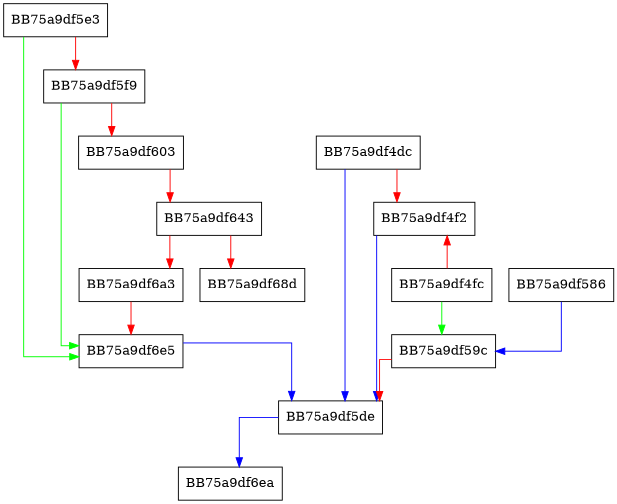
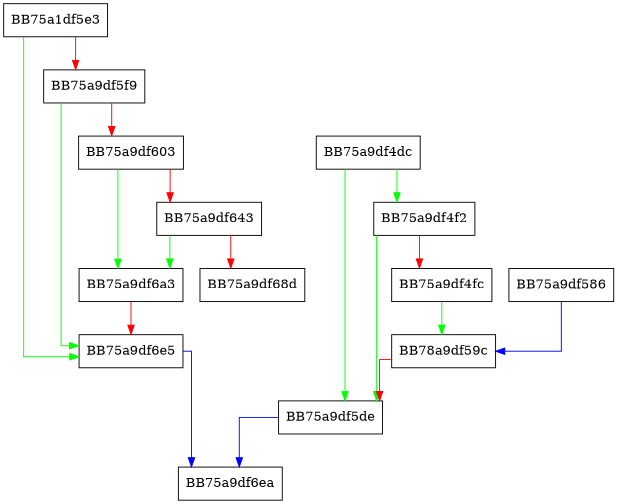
(56, 20) -> (56, 20)
(397, 181) -> (397, 181)
none -> (118, 214)
(170, 247) -> (170, 247)
(447, 257) -> (419, 247)
(345, 280) -> (345, 280)
(377, 313) -> (377, 313)
(262, 343) -> (191, 400)
(444, 351) -> (444, 351)
